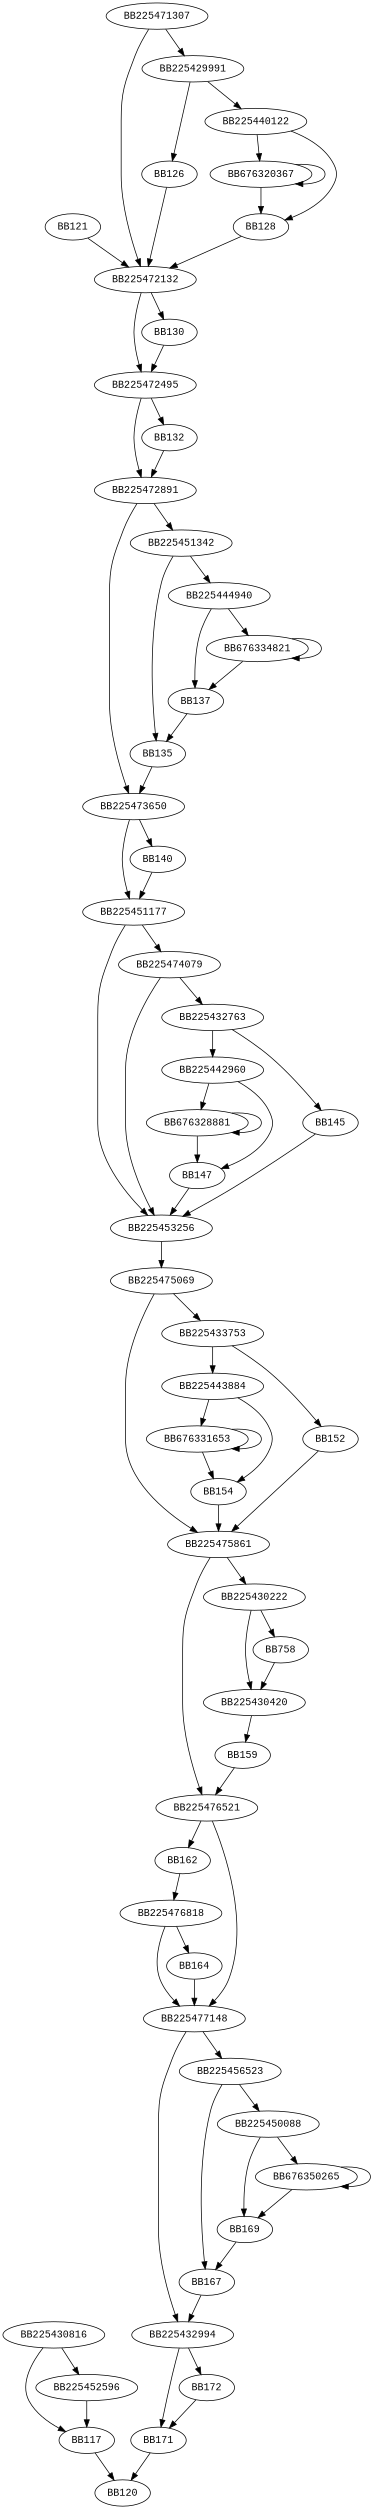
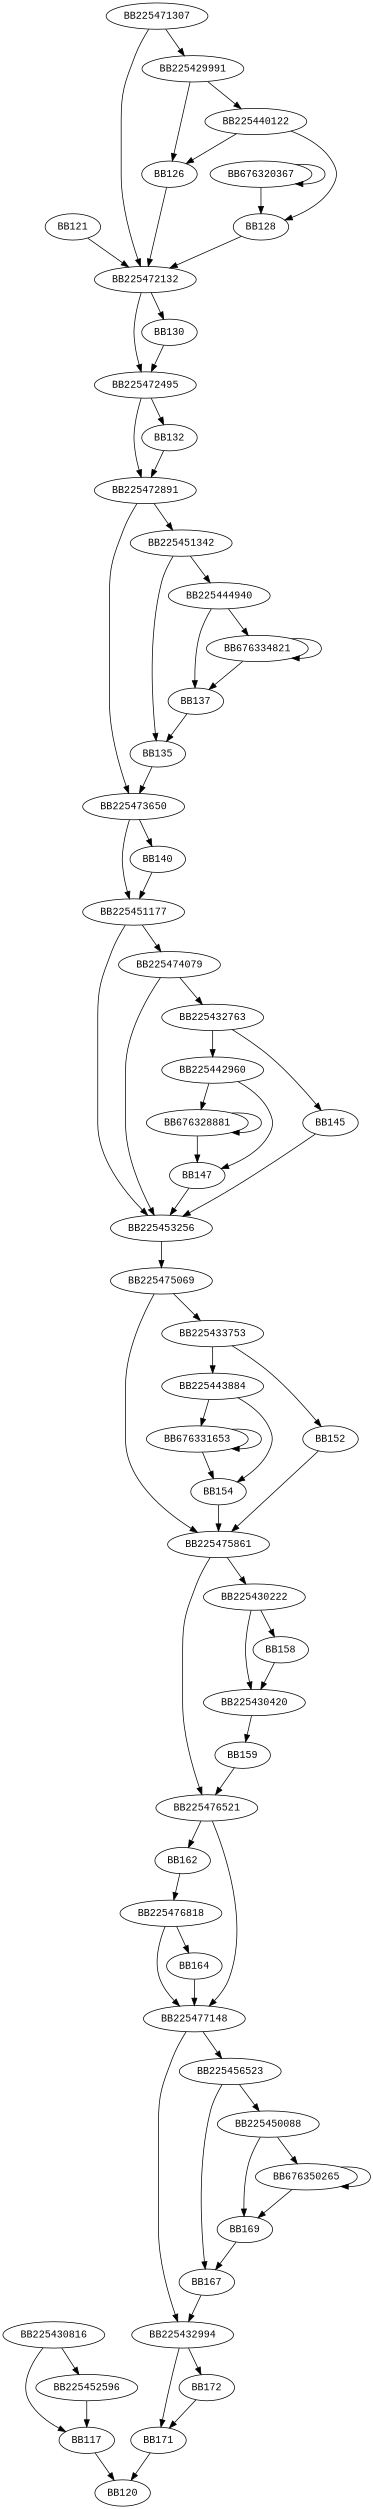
(258, 144) -> (215, 147)
(281, 1650) -> (281, 1650)
